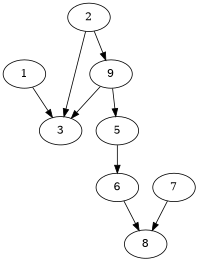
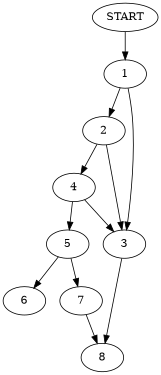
none -> (125, 17)
(111, 74) -> (74, 187)
none -> (116, 99)
(130, 212) -> (114, 297)
none -> (73, 268)
